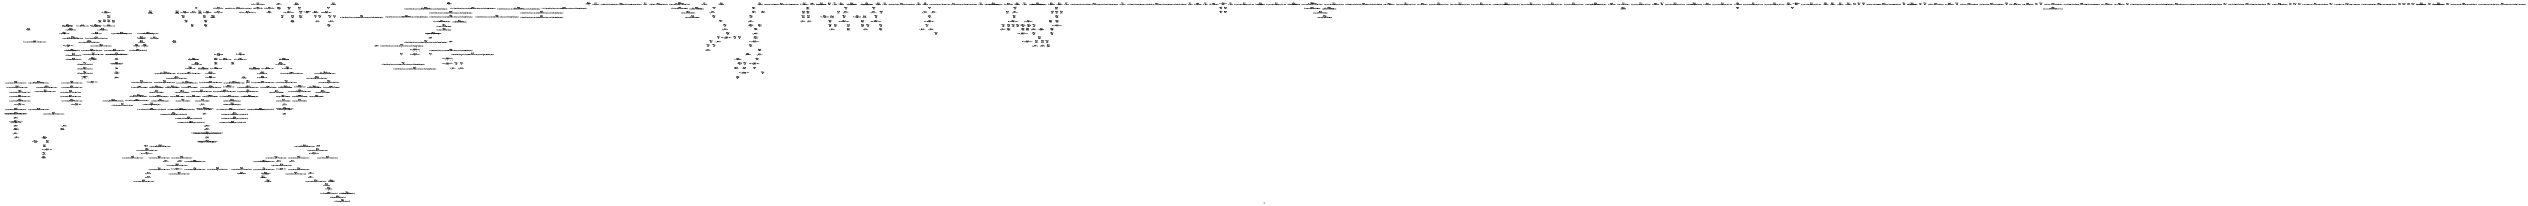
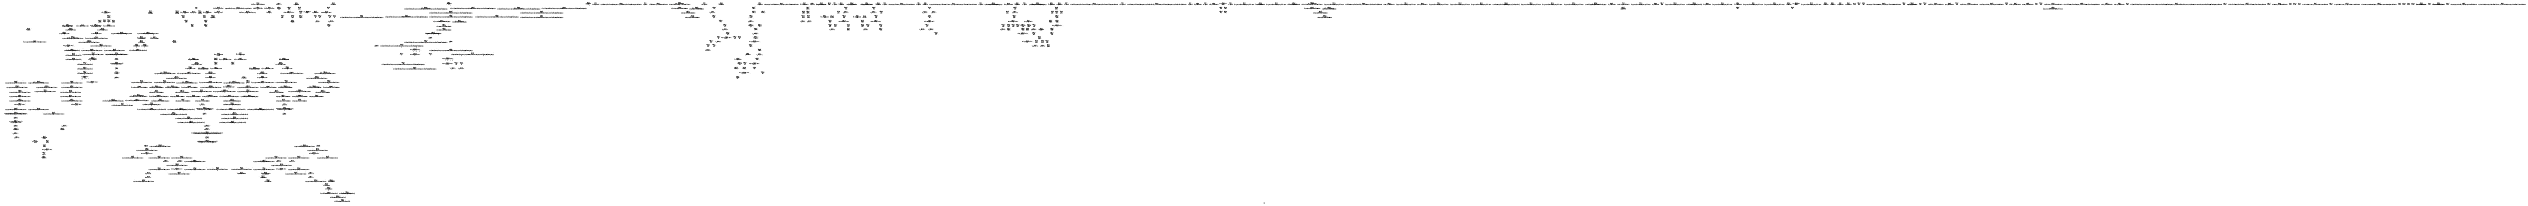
(300, 87) -> none
